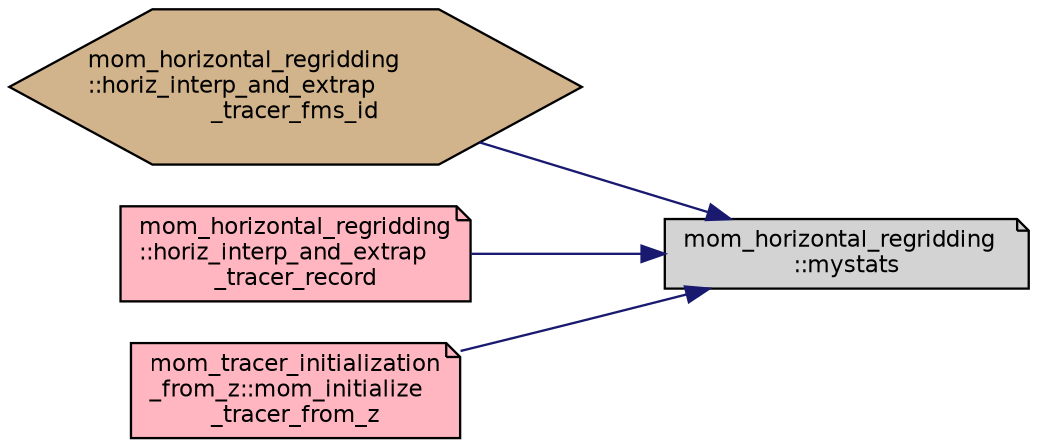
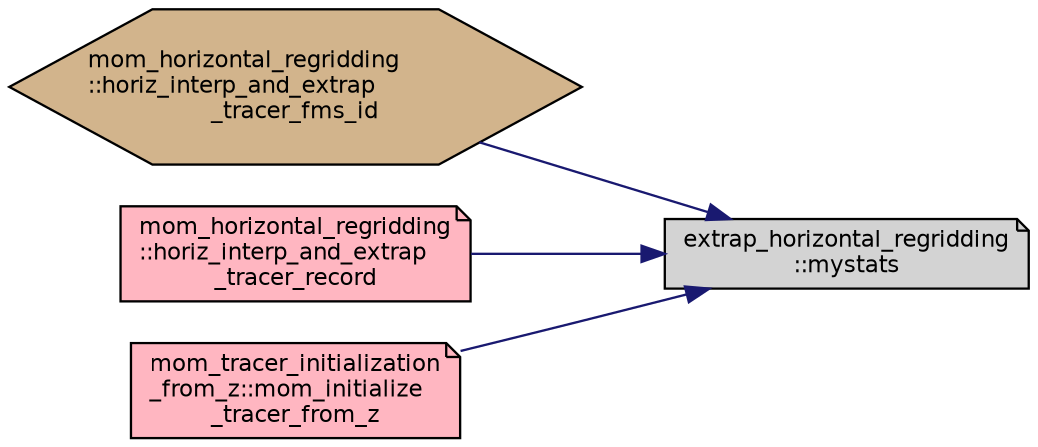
(847, 254) -> (847, 254)
